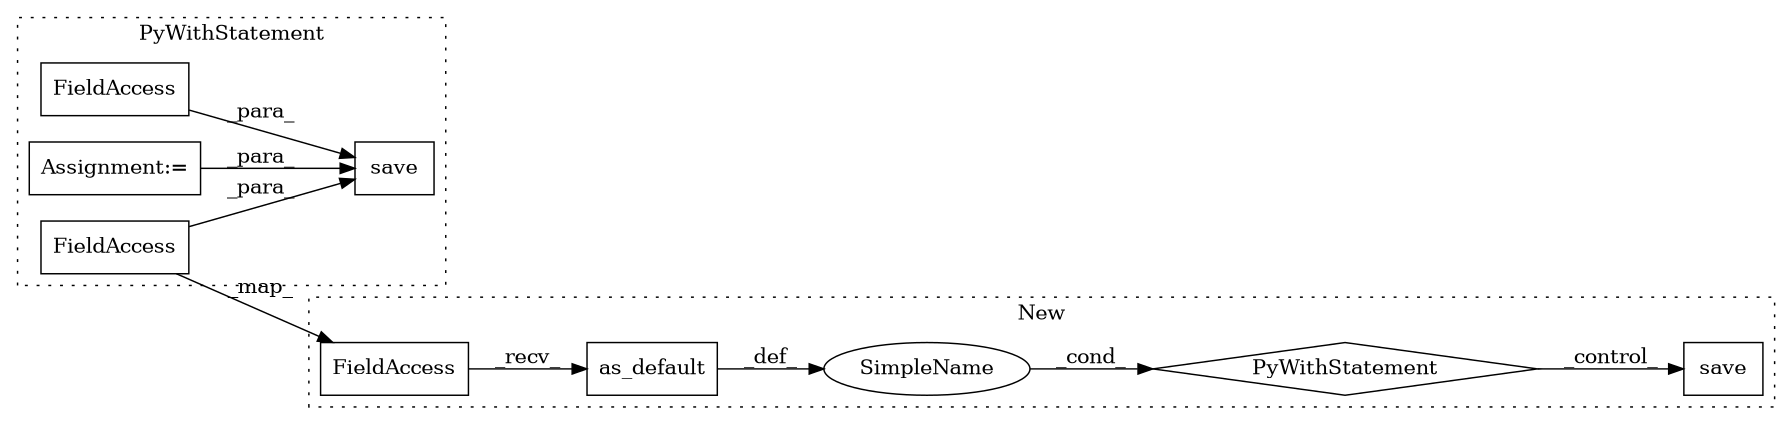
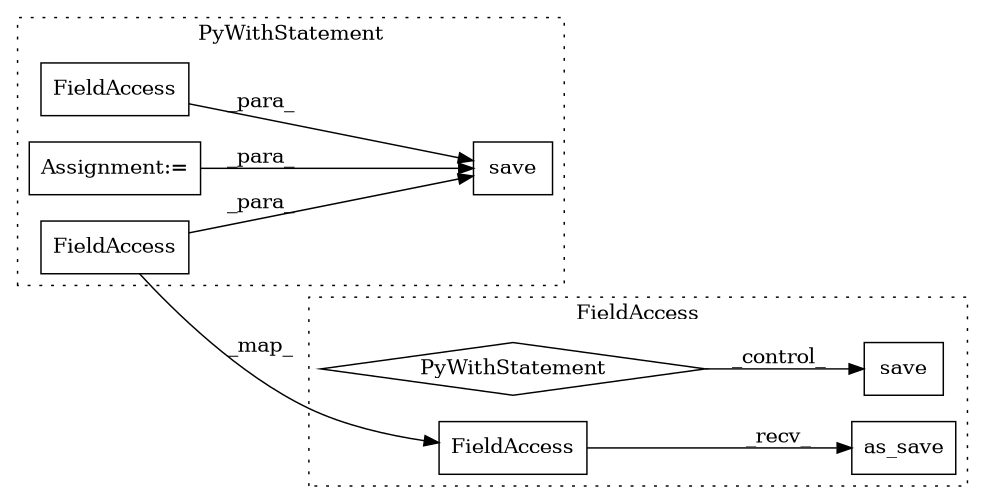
(1042, 314) -> (638, 314)
(652, 369) -> (904, 448)
(927, 369) -> none
